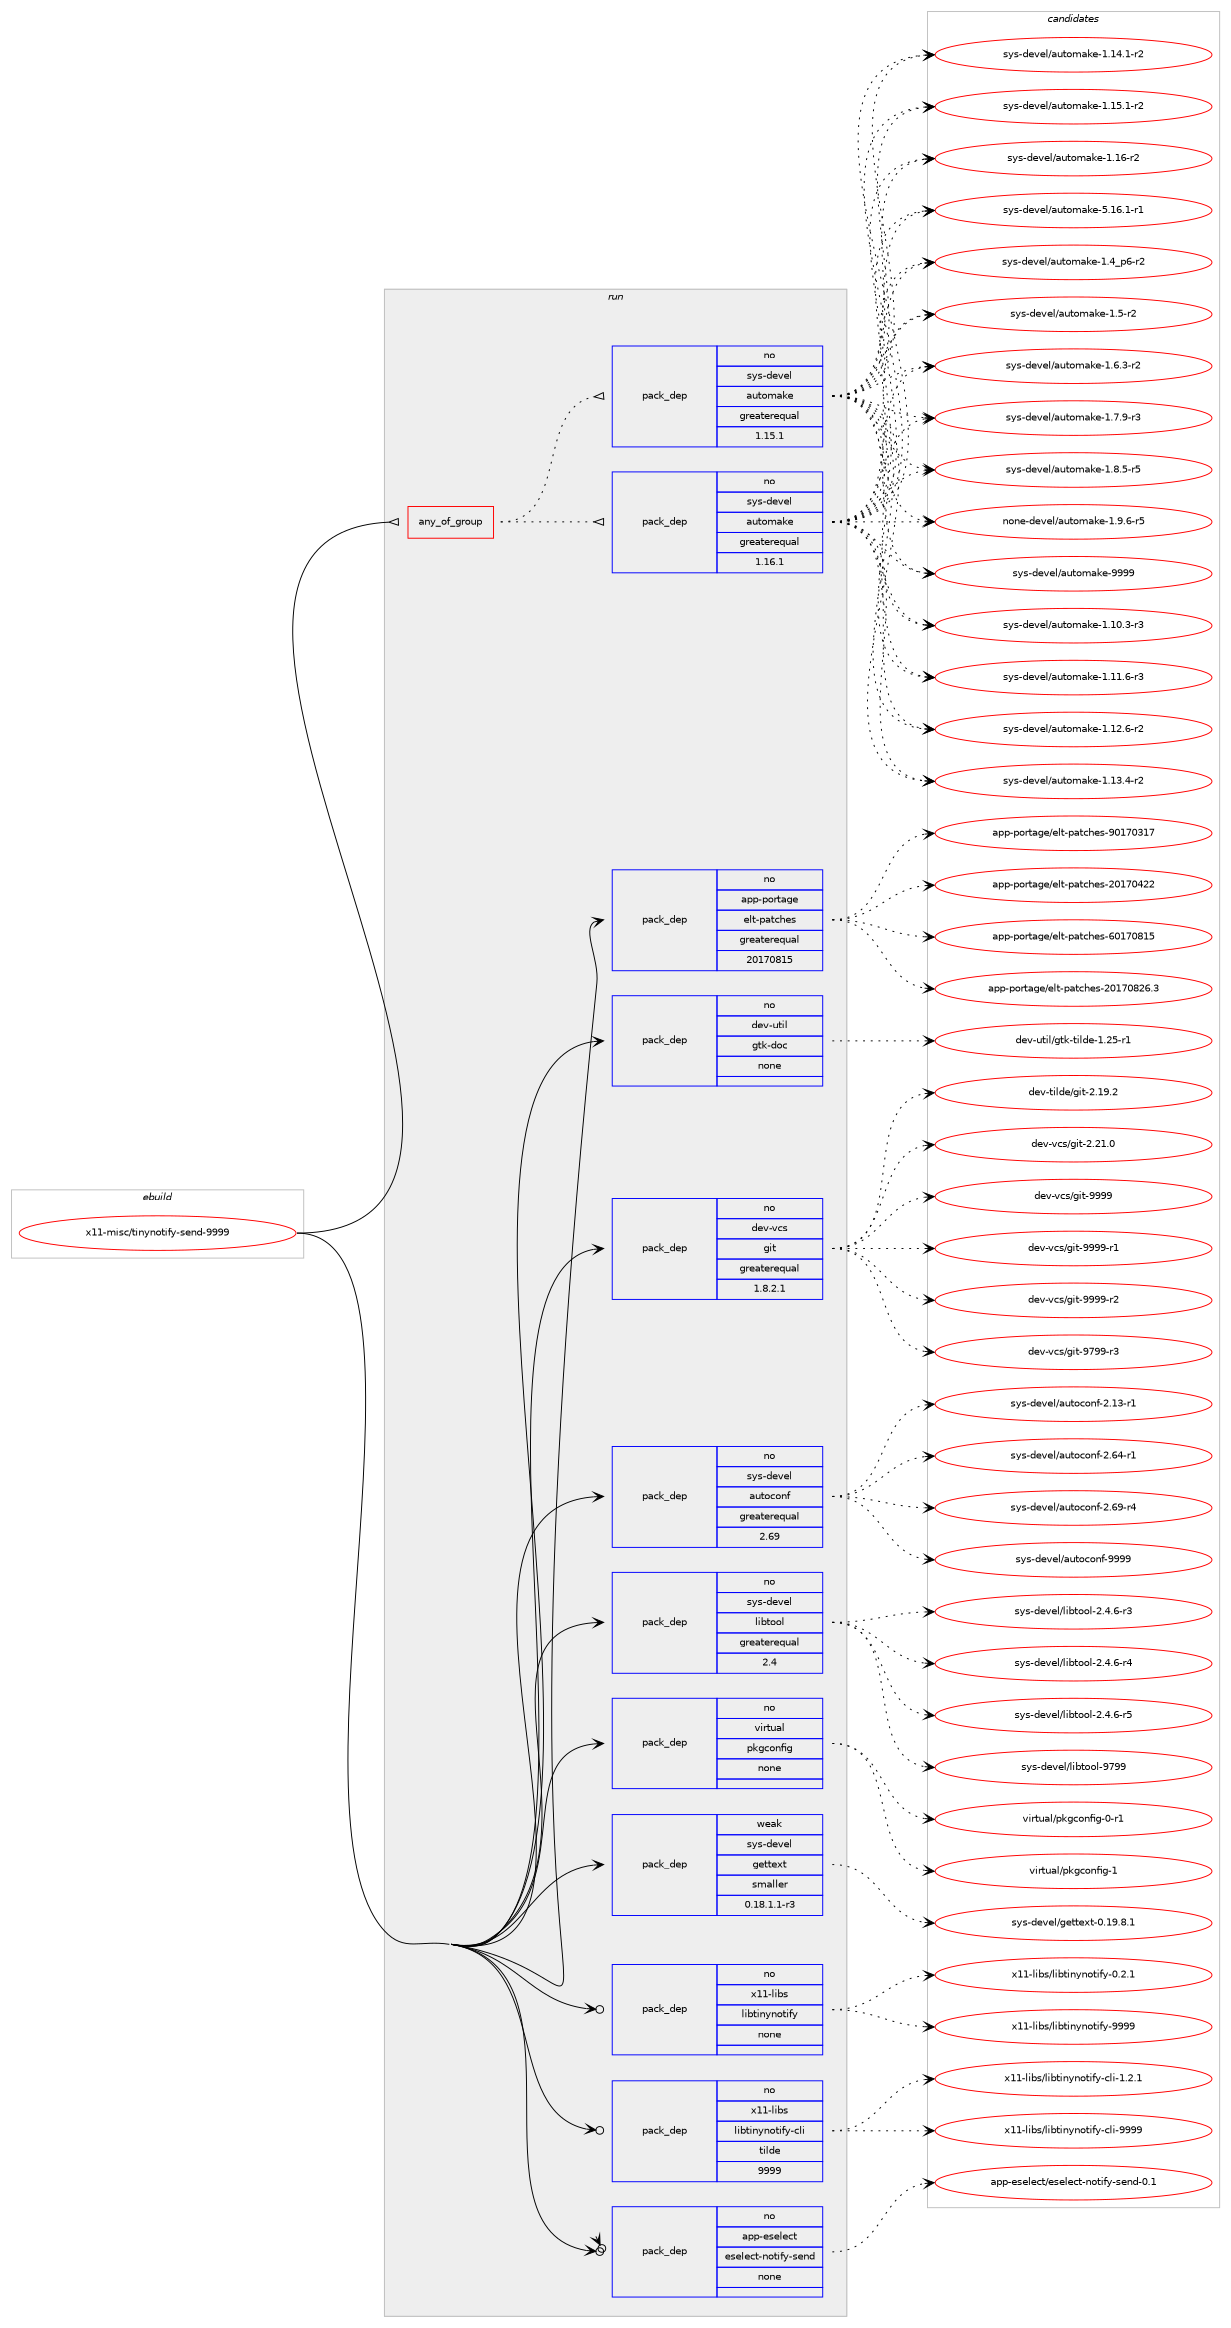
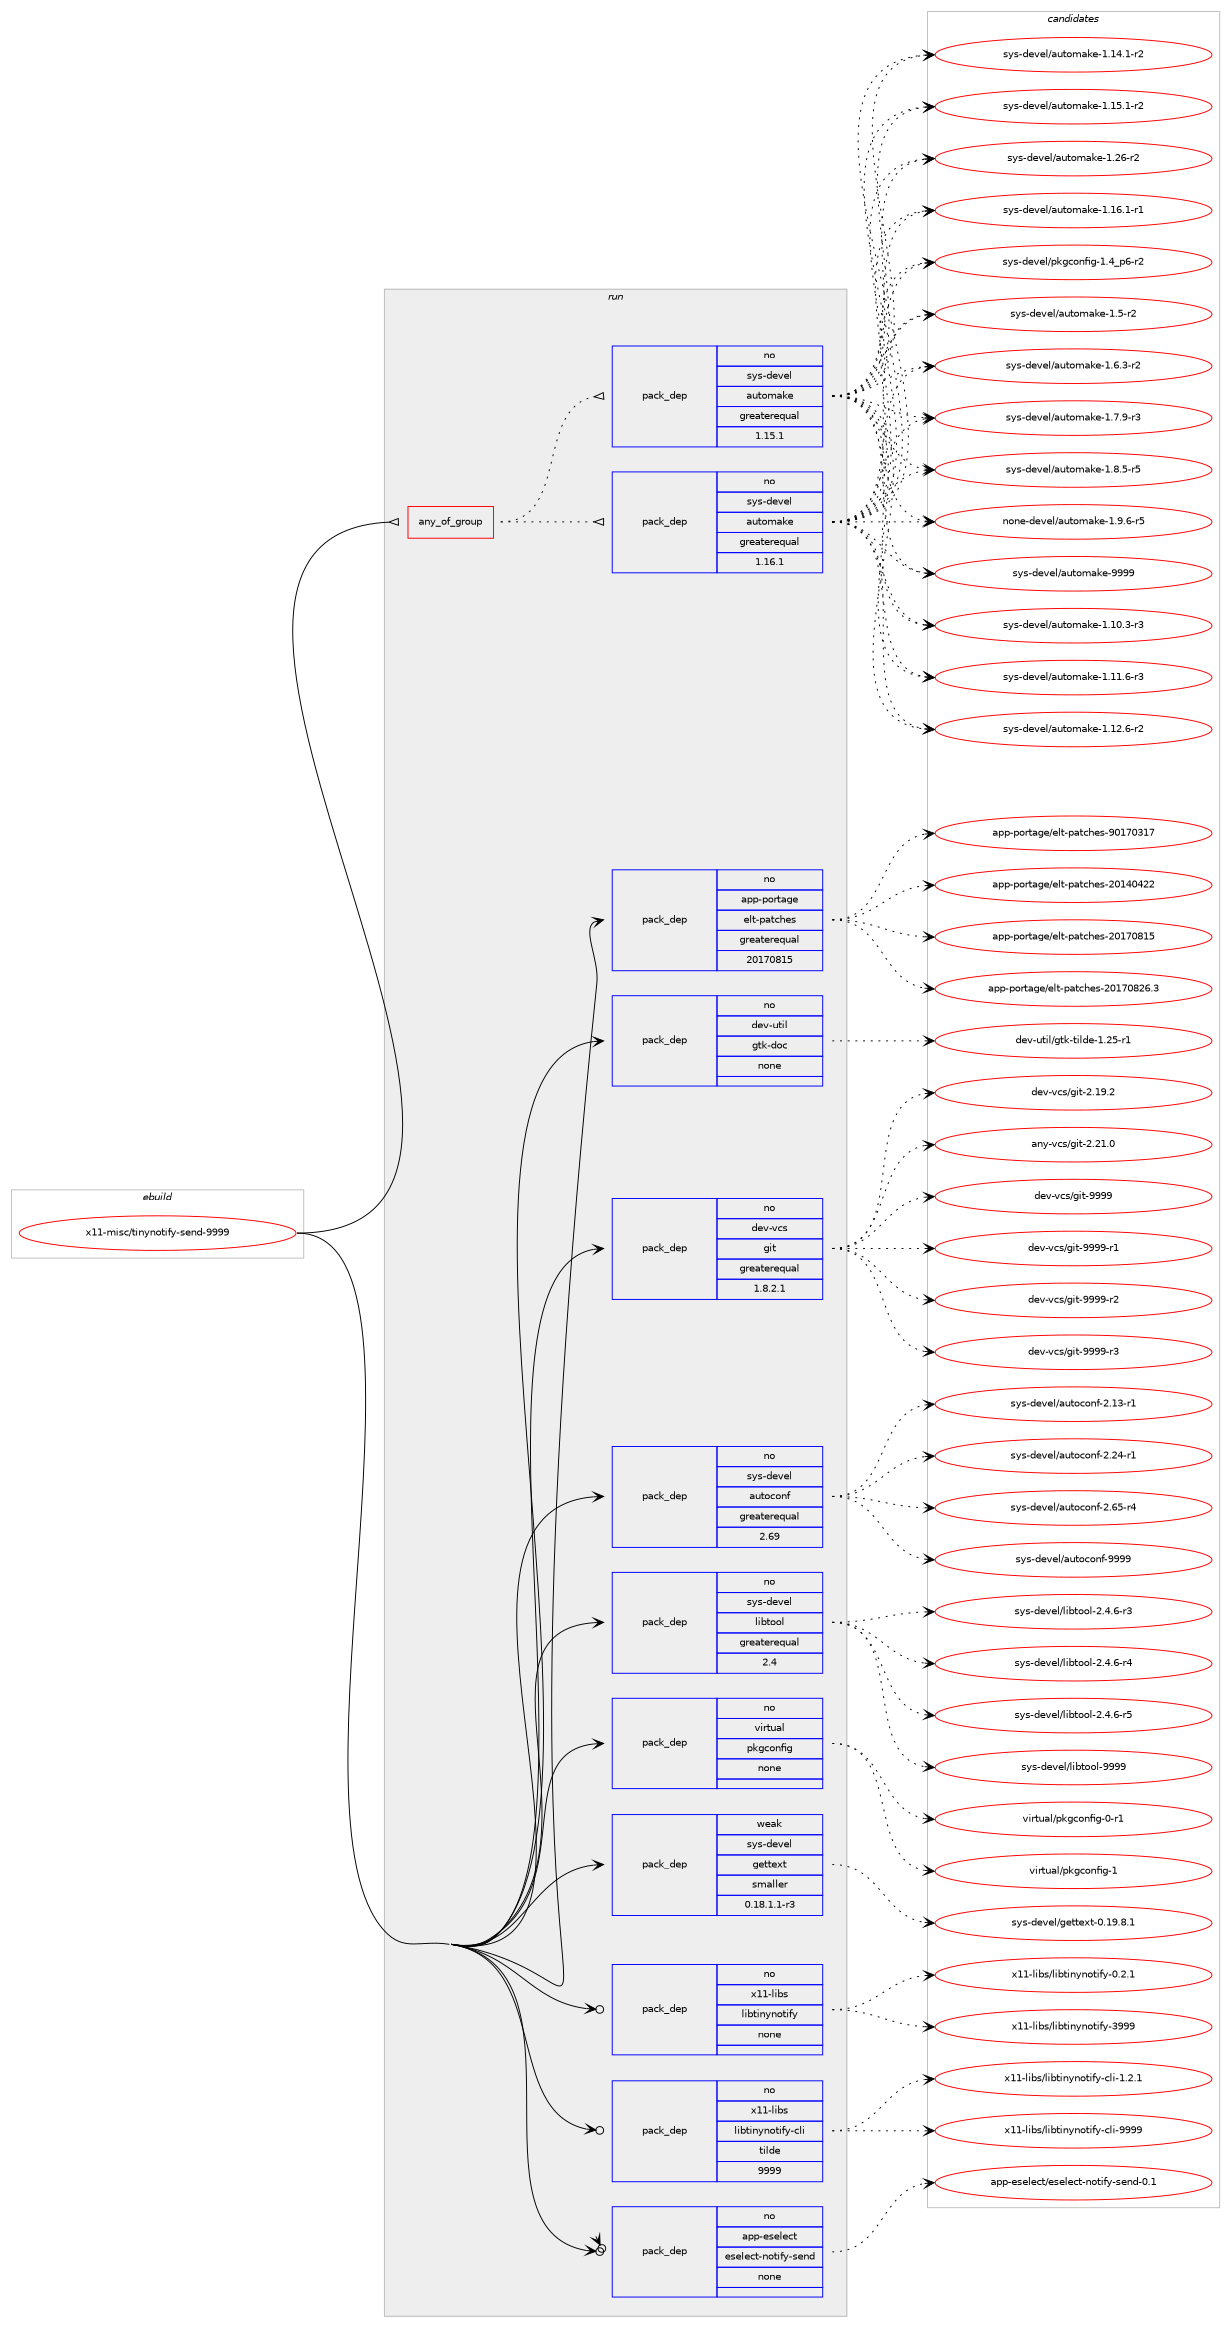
(1074, 159) -> (1074, 159)
(1074, 210) -> (1074, 210)
(1074, 262) -> (1074, 262)
(1074, 781) -> none
(1074, 885) -> (1074, 885)
(1074, 937) -> (1074, 937)
(1074, 1093) -> (1074, 1093)
(1074, 1145) -> (1074, 1145)
(1074, 1352) -> (1074, 1352)
(1074, 1456) -> (1074, 1456)
(1074, 1508) -> (1074, 1508)
(1074, 1767) -> (1074, 1767)
(1074, 2027) -> (1074, 2027)
